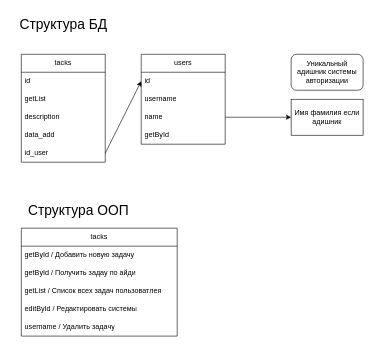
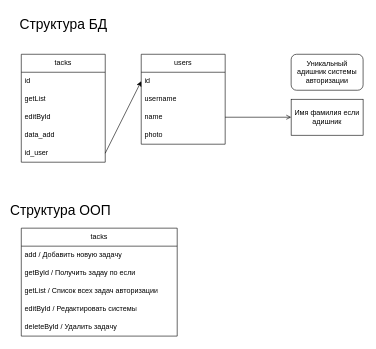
(45, 117) -> (40, 117)
(285, 117) -> (287, 117)
(159, 135) -> (155, 135)
(78, 210) -> (60, 210)
(84, 255) -> (76, 255)
(85, 273) -> (85, 273)
(100, 291) -> (98, 291)
(72, 327) -> (76, 327)
